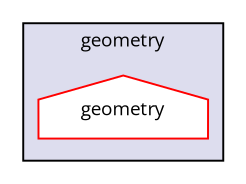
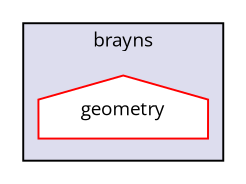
(123, 42) -> (123, 42)
